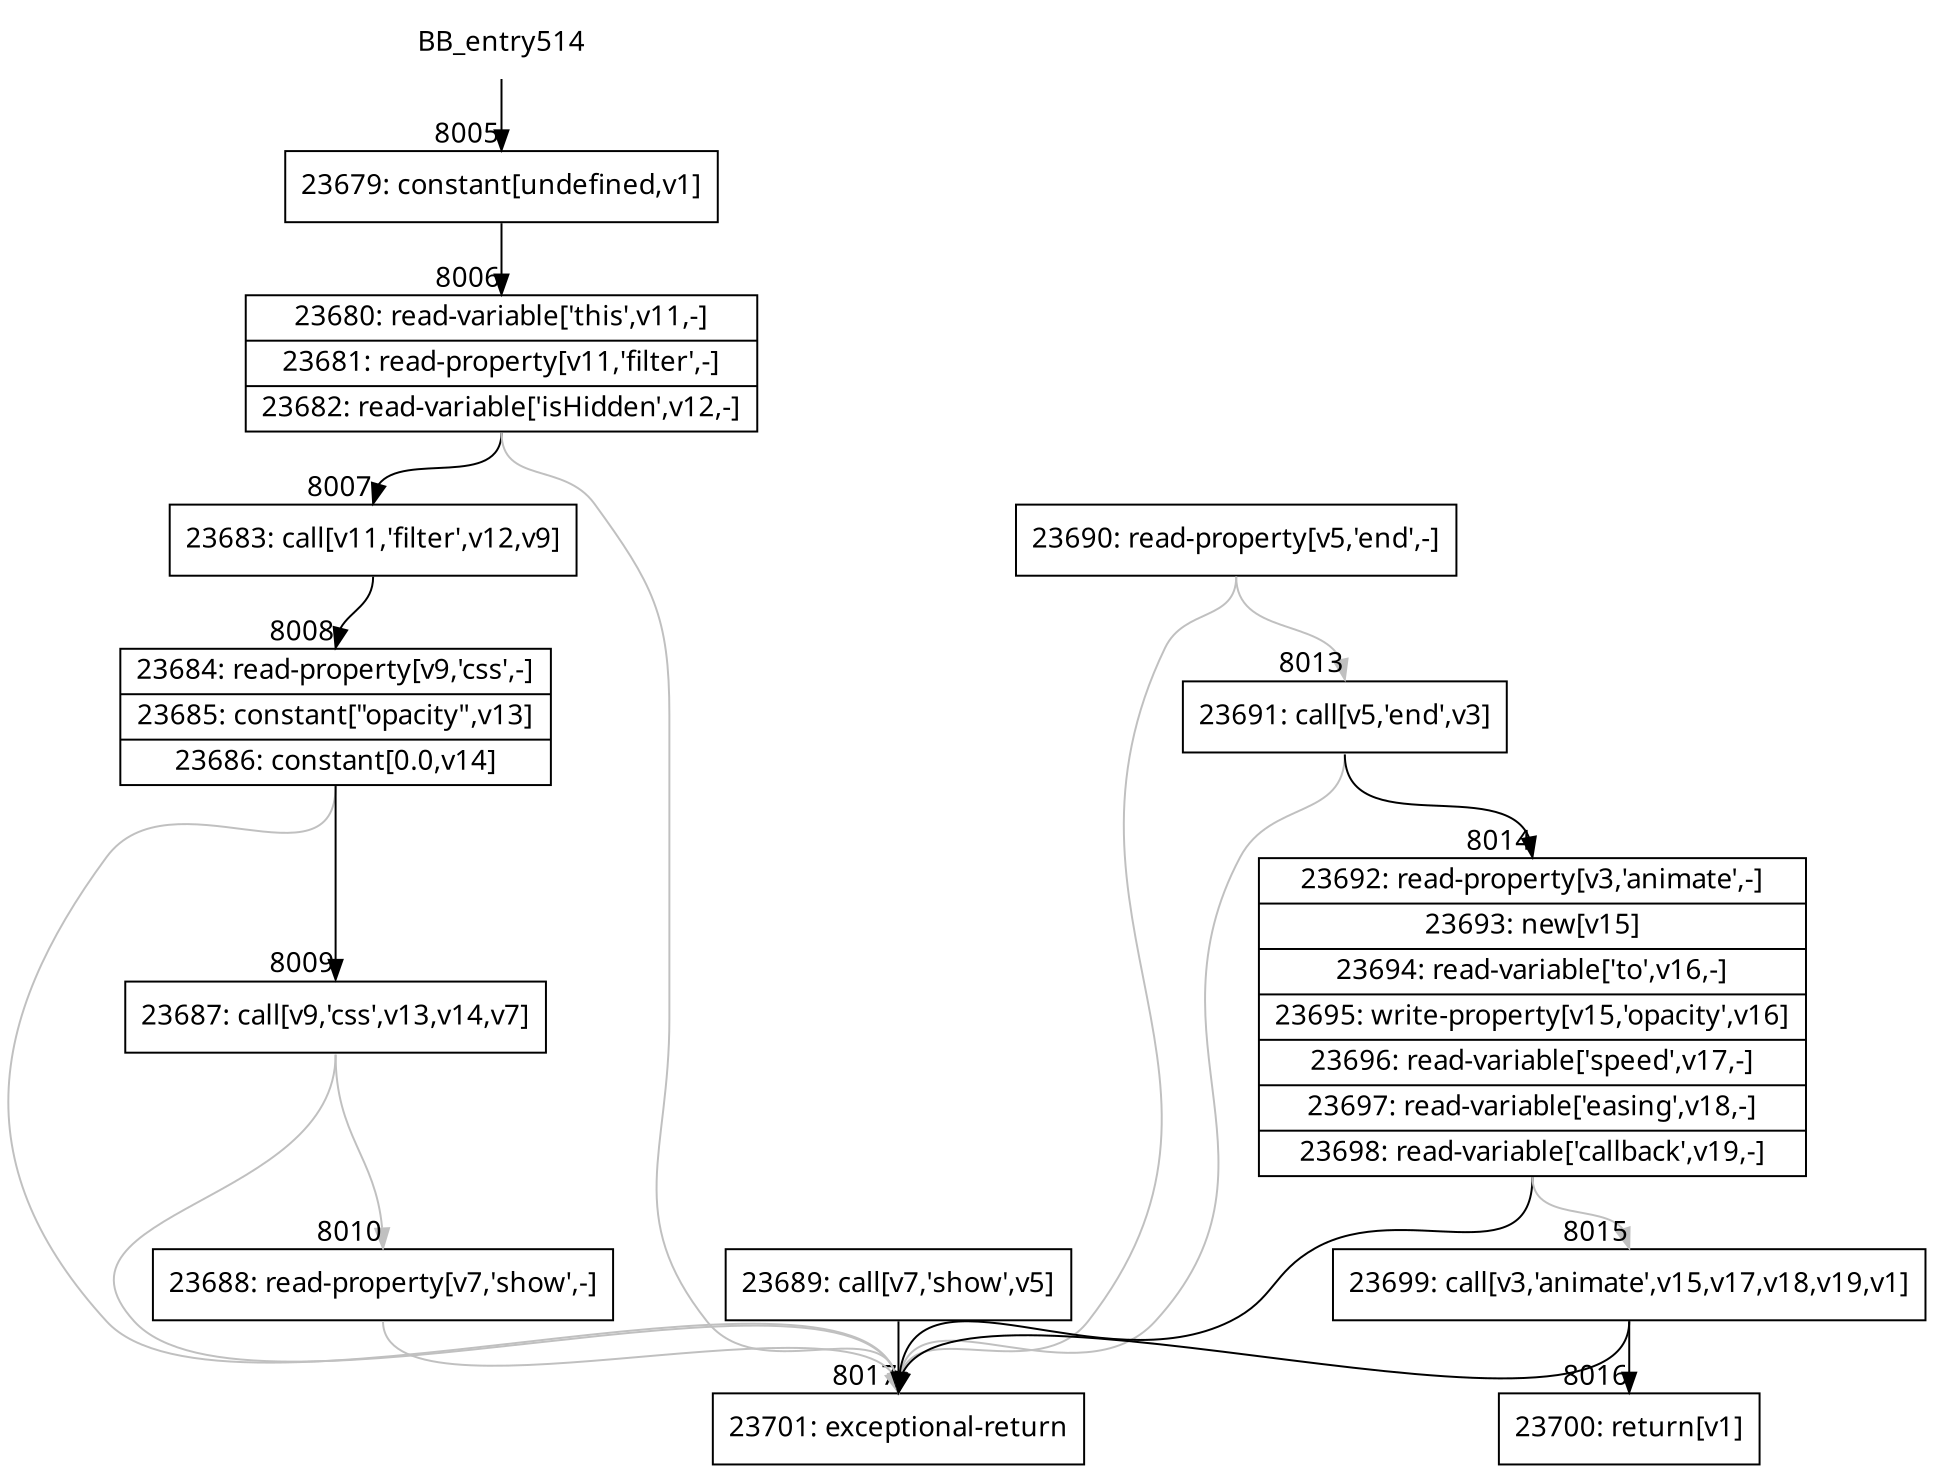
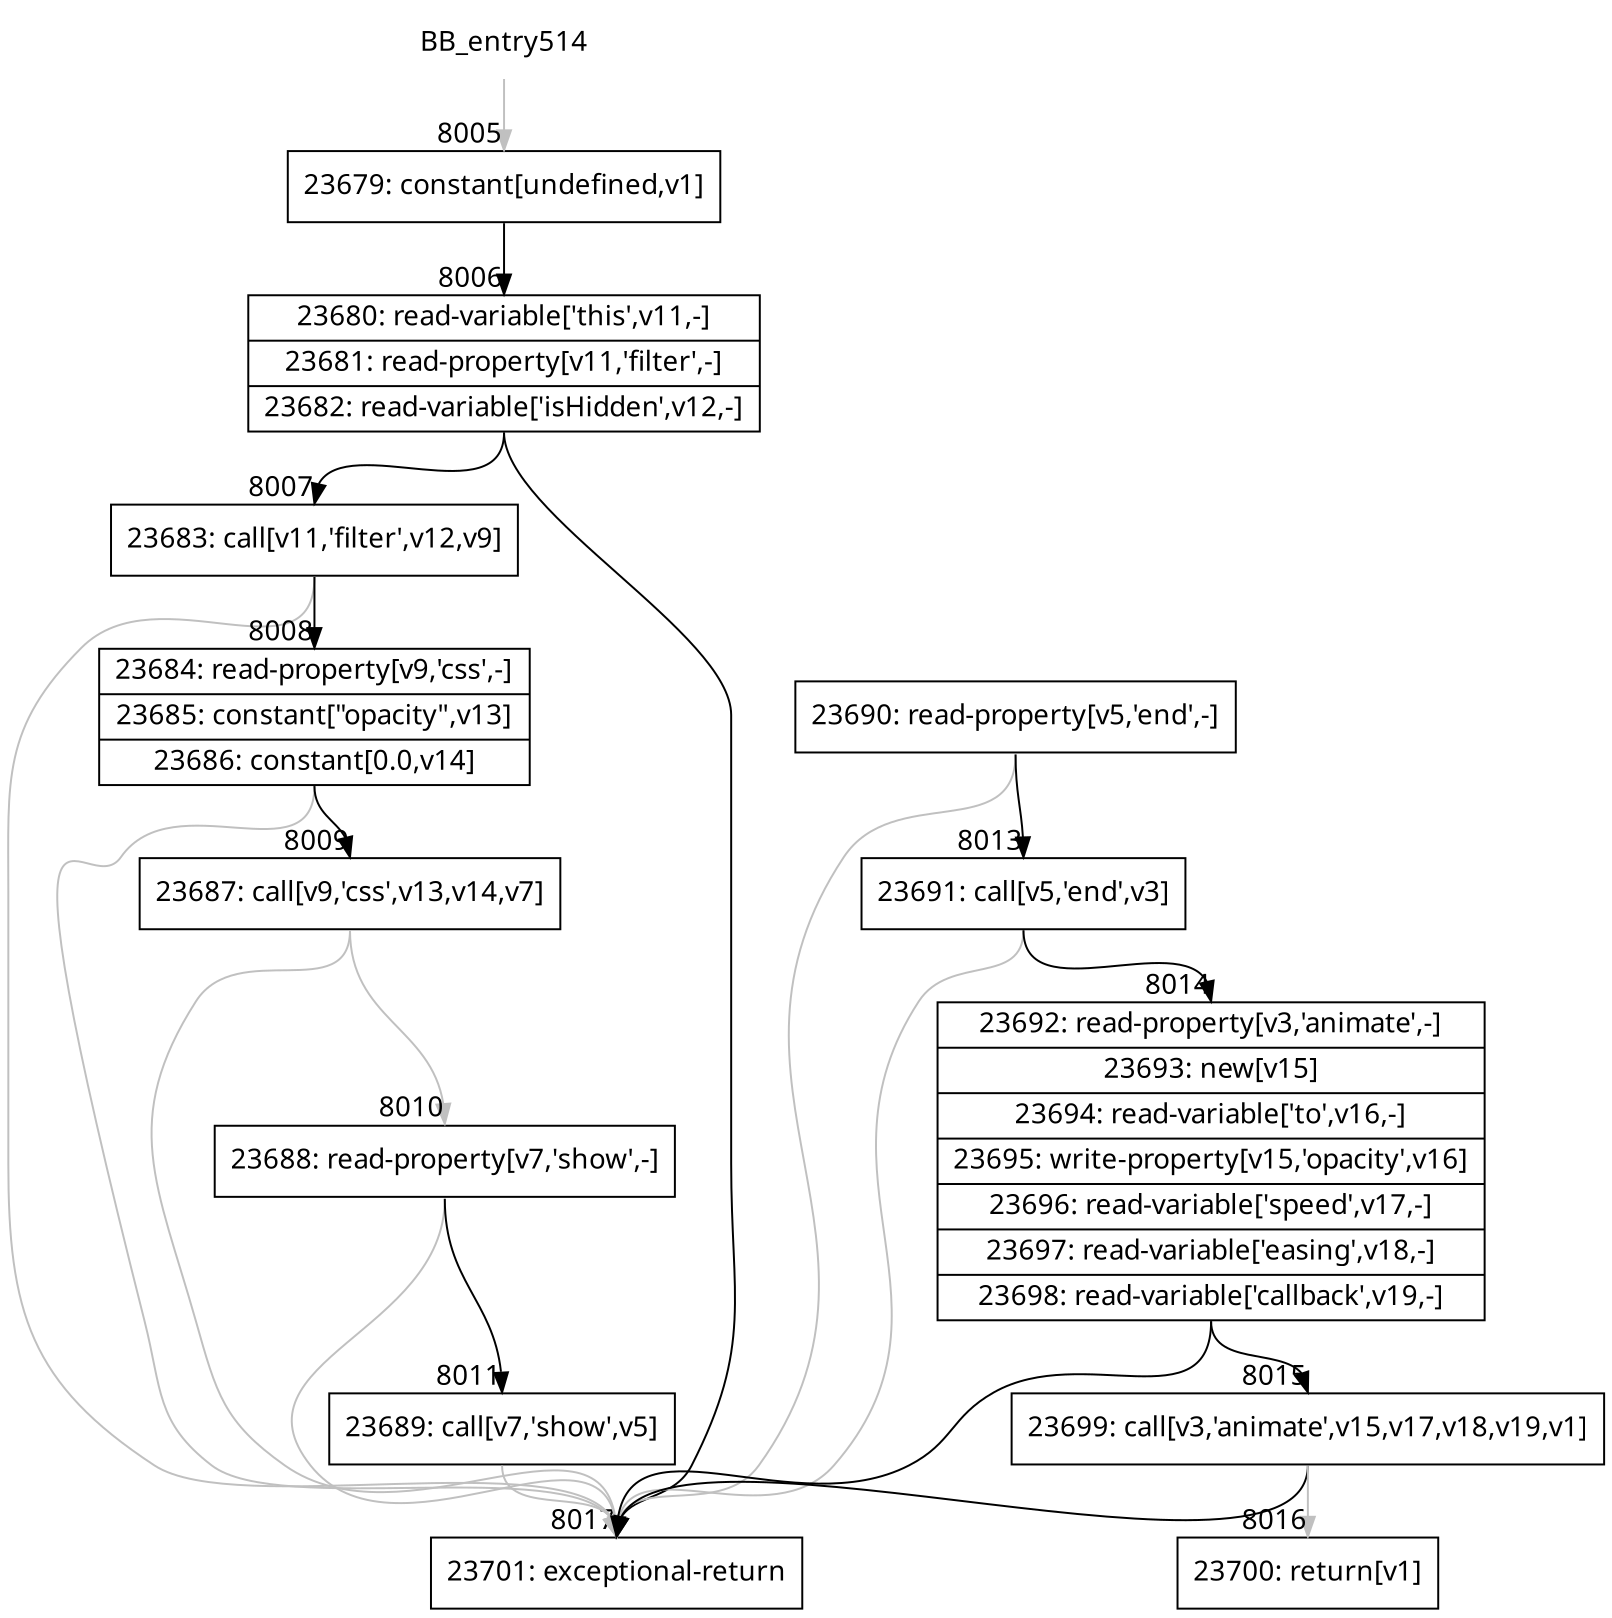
(502, 105) -> (504, 105)
(1281, 625) -> (1018, 796)
(669, 950) -> (731, 954)
none -> (9, 1171)
(1571, 1211) -> (1249, 1355)
none -> (469, 1287)
(898, 1344) -> (549, 1500)
(1629, 1347) -> (1308, 1491)
